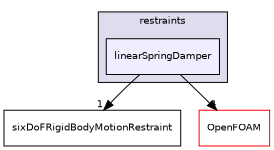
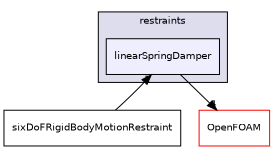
(125, 88) -> (130, 96)
